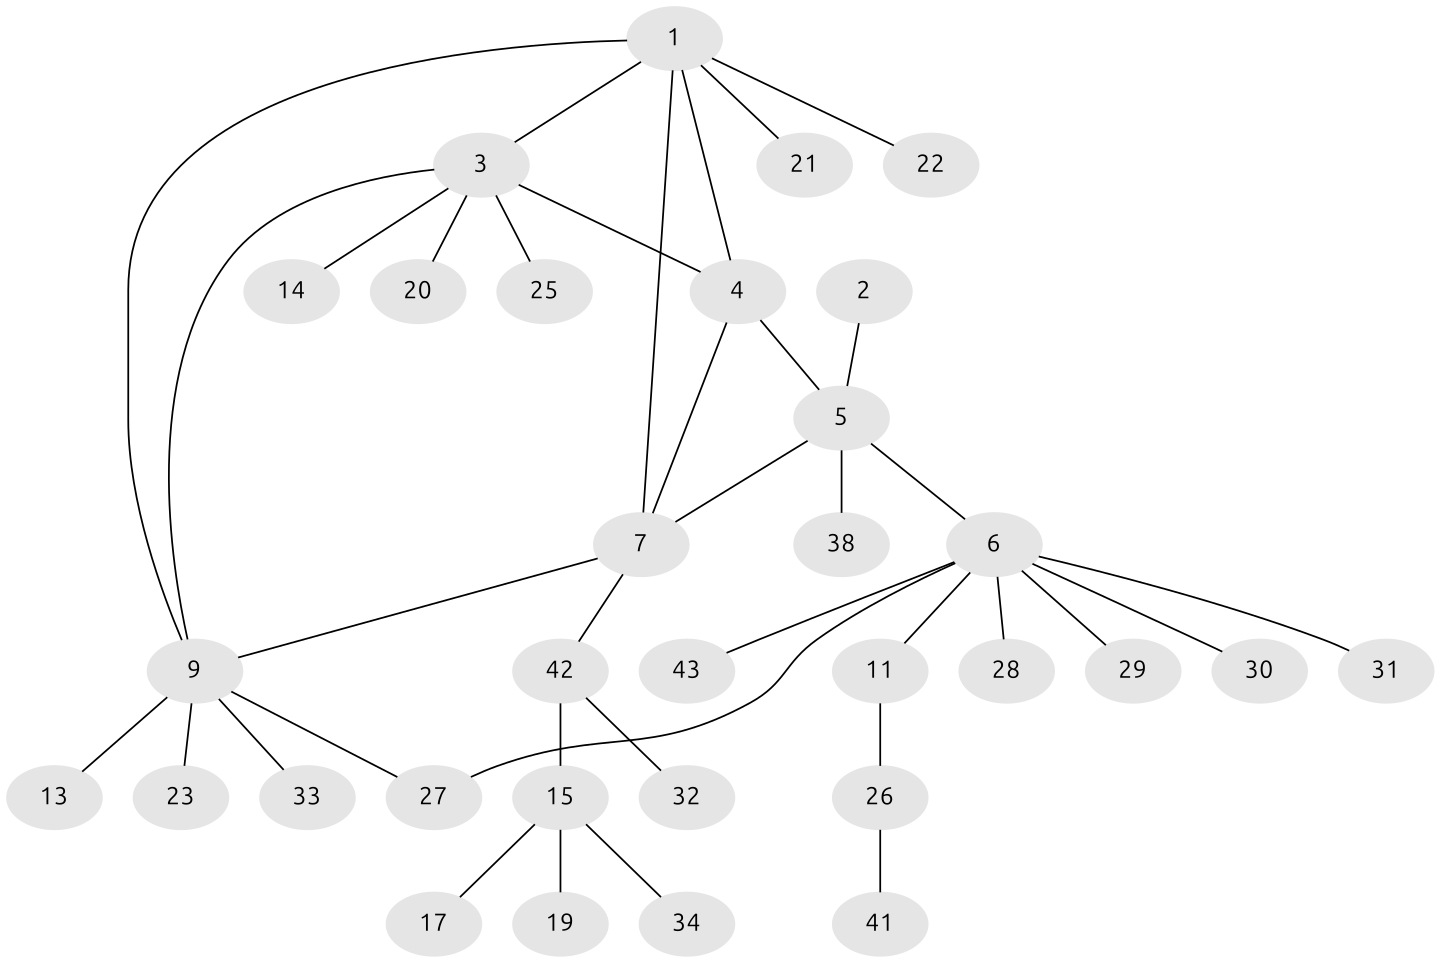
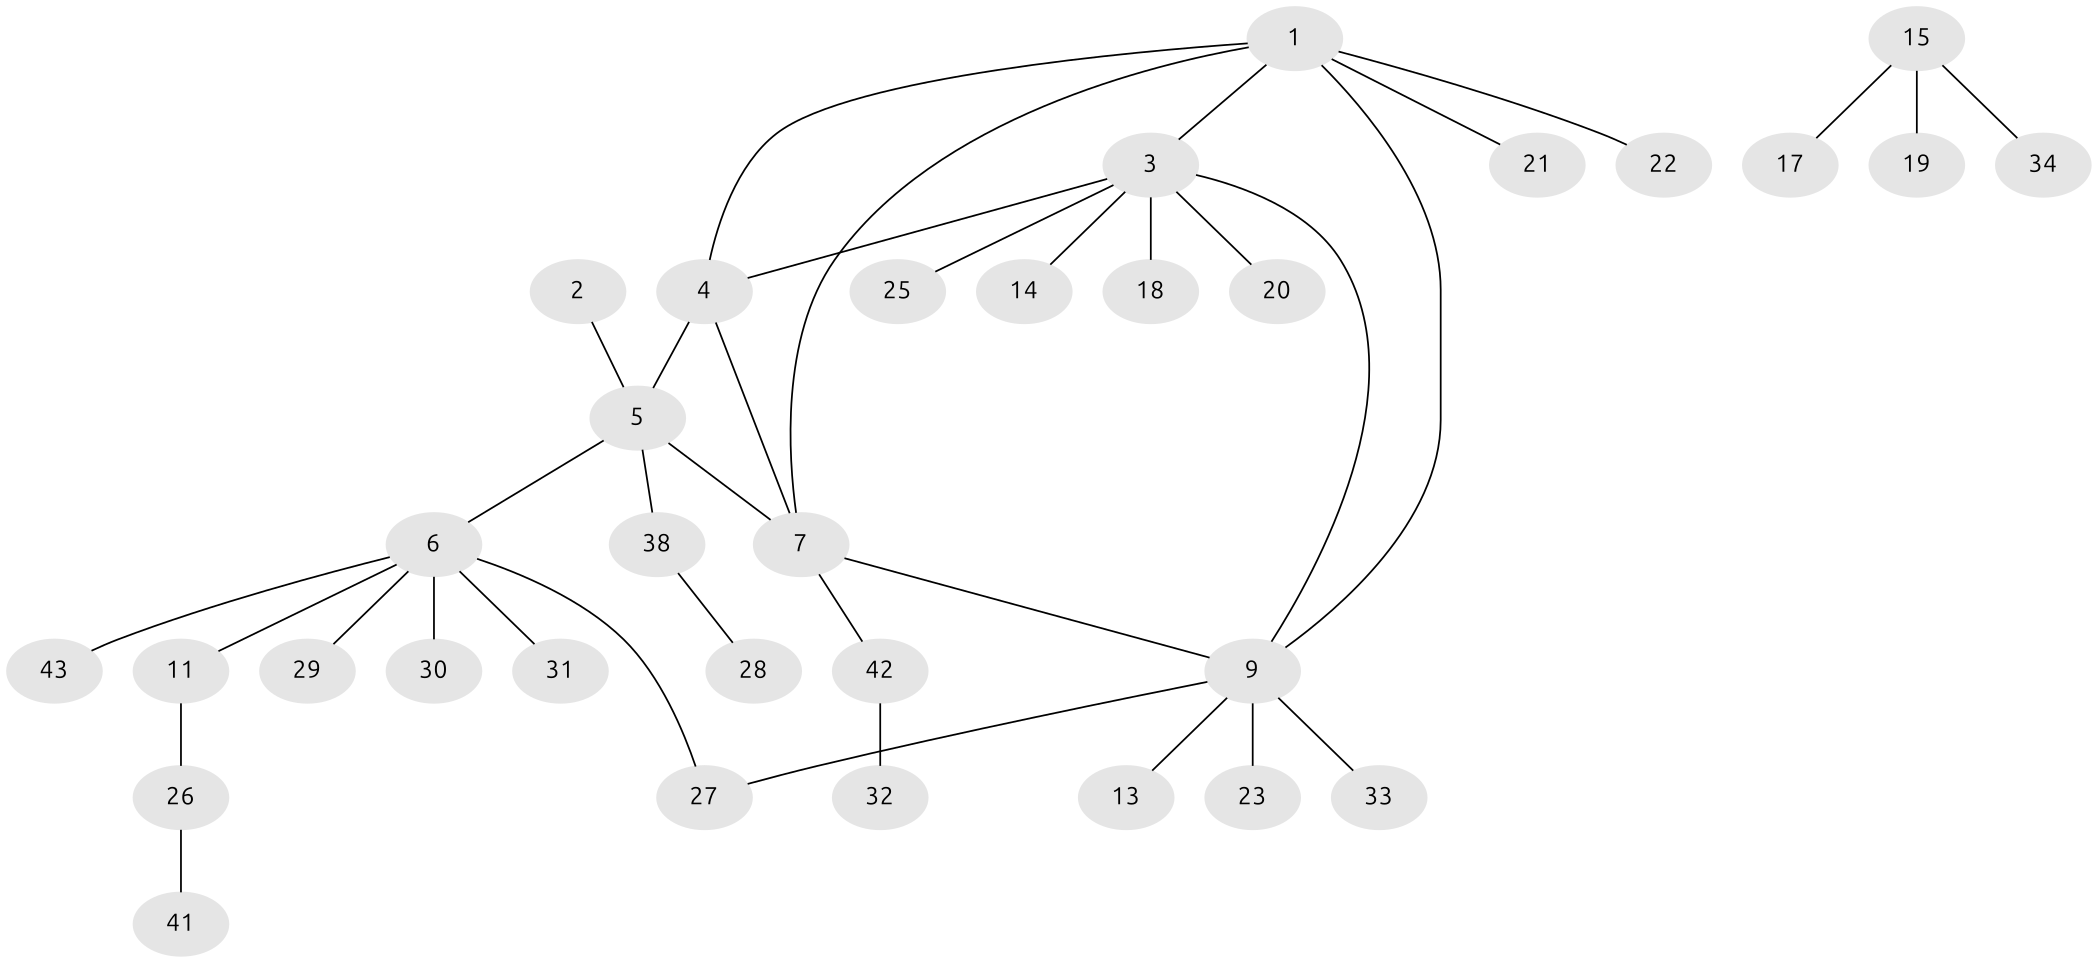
none -> (1151, 292)
(1001, 608) -> (705, 608)
(560, 735) -> none
